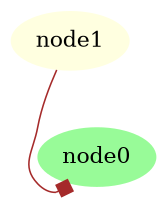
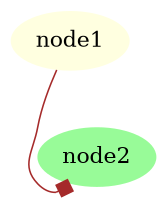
(97, 157) -> (97, 157)
